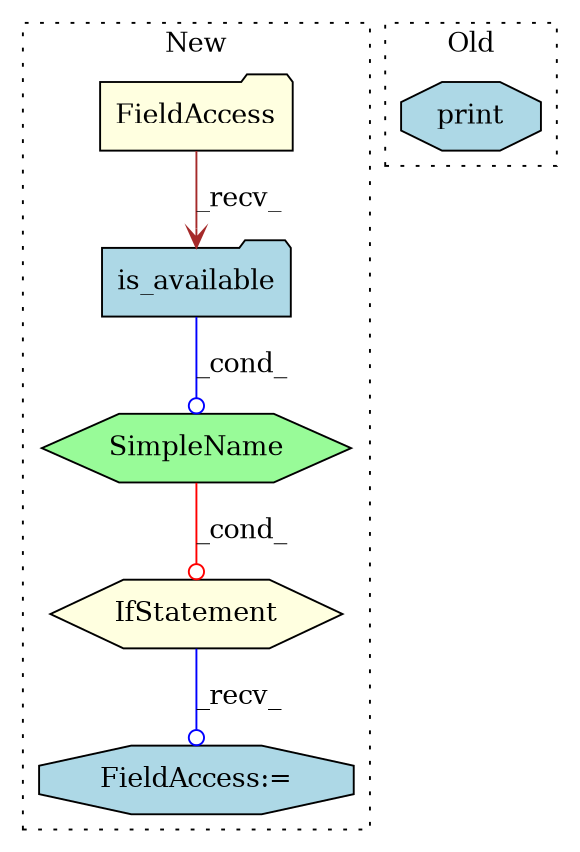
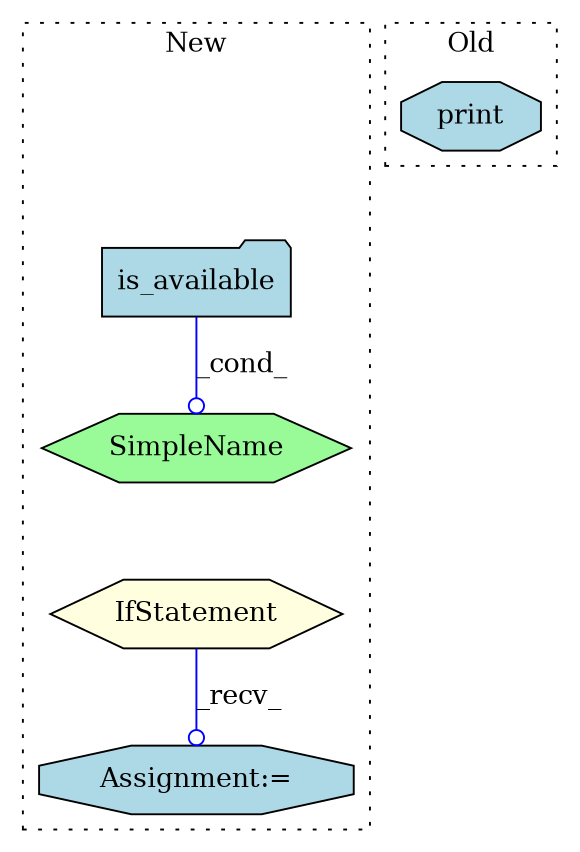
(196, 116) -> none
(196, 523) -> none
(196, 780) -> (196, 780)
